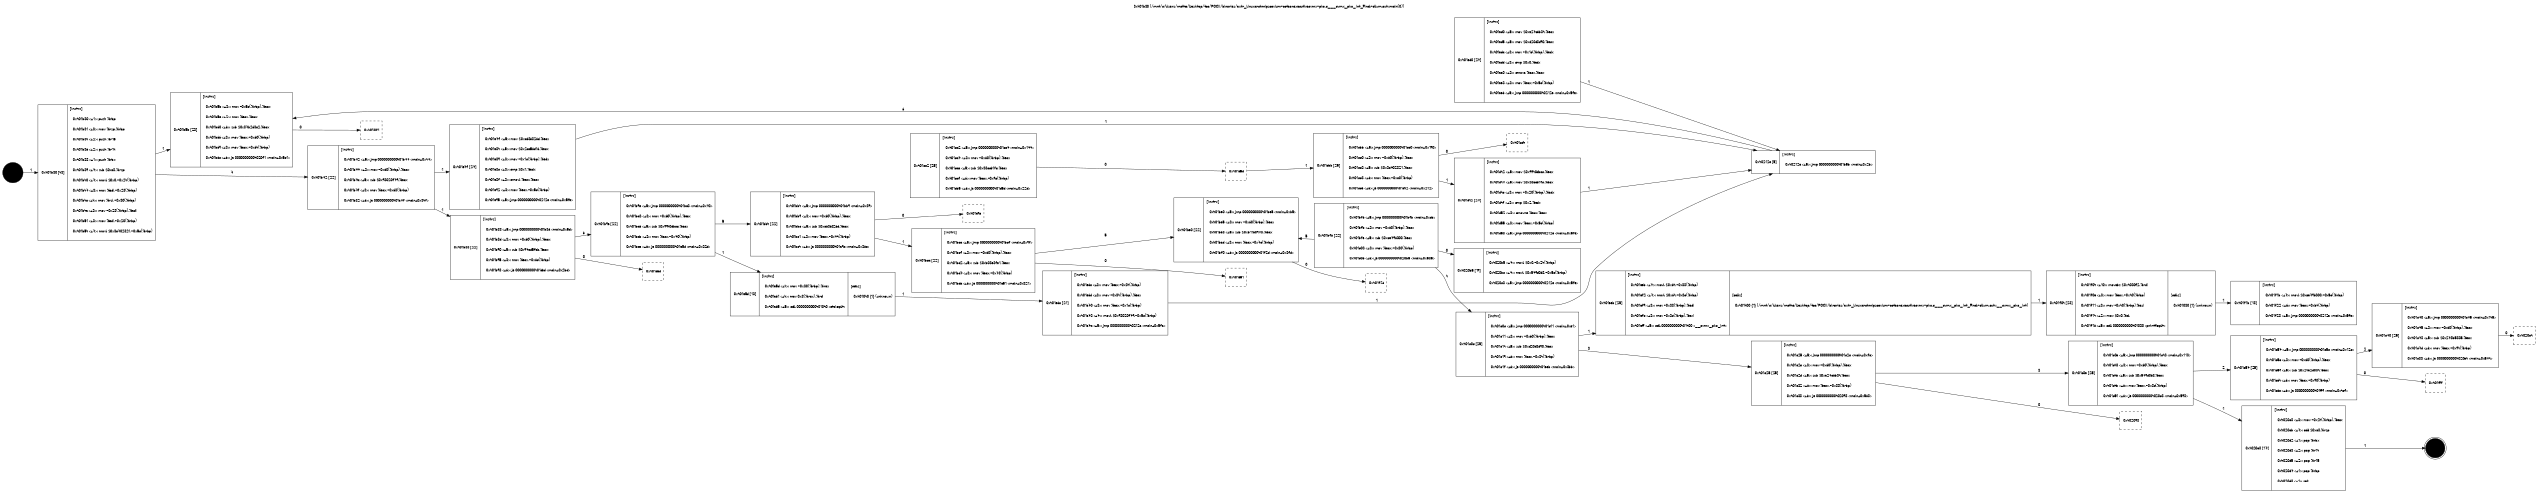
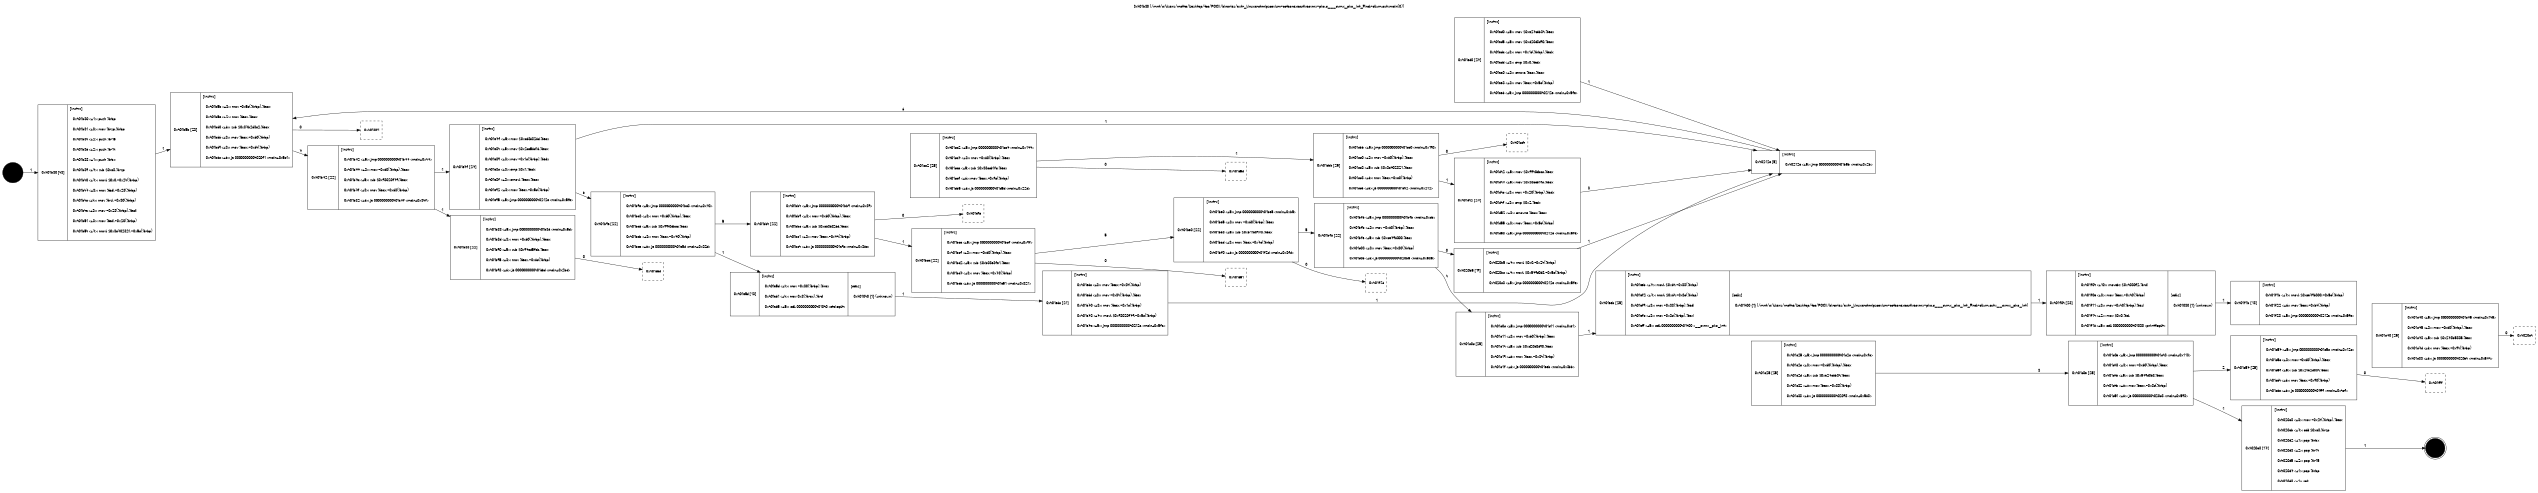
(1278, 170) -> (1173, 156)
(230, 176) -> (299, 153)
(1588, 188) -> (1588, 188)
none -> (1668, 215)
(581, 236) -> (582, 195)
(1308, 239) -> (1305, 233)
(2363, 352) -> none
(1663, 358) -> none
(2131, 421) -> none
